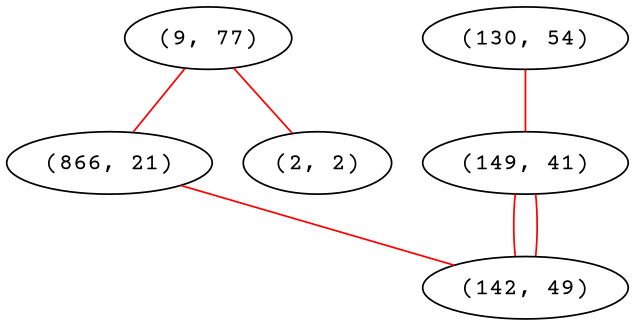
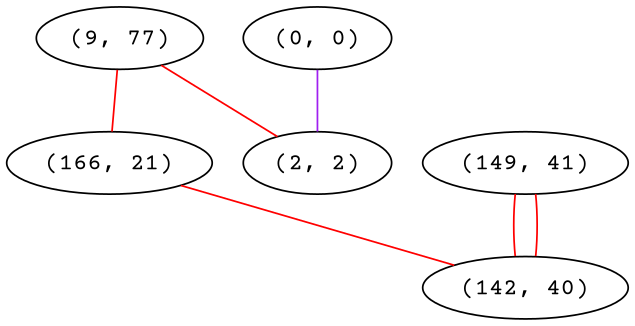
none -> (317, 38)
(525, 38) -> none
(109, 163) -> (109, 163)
(525, 288) -> (525, 288)
